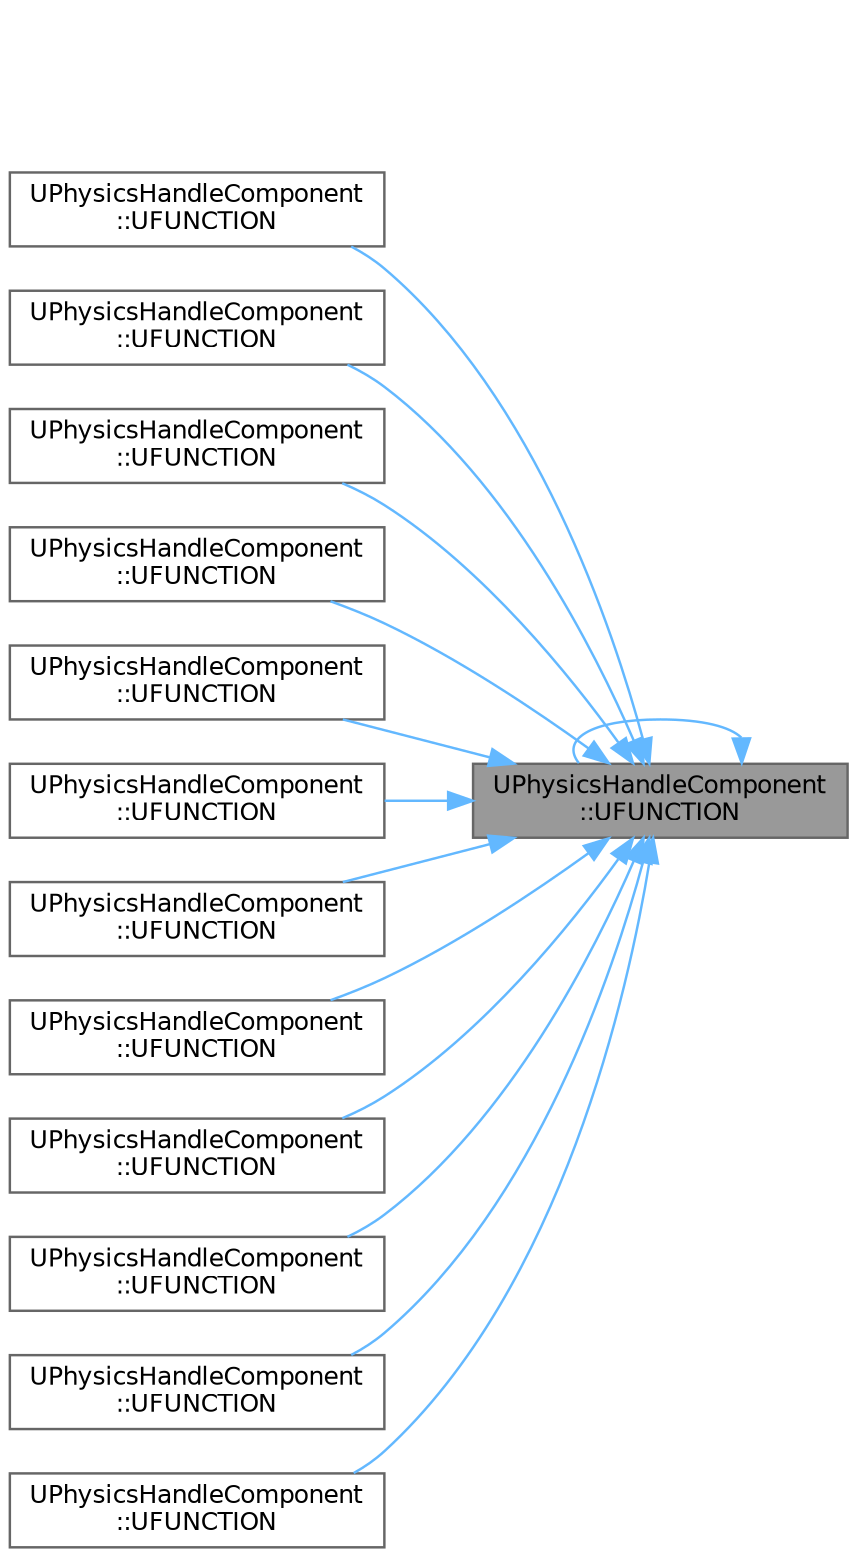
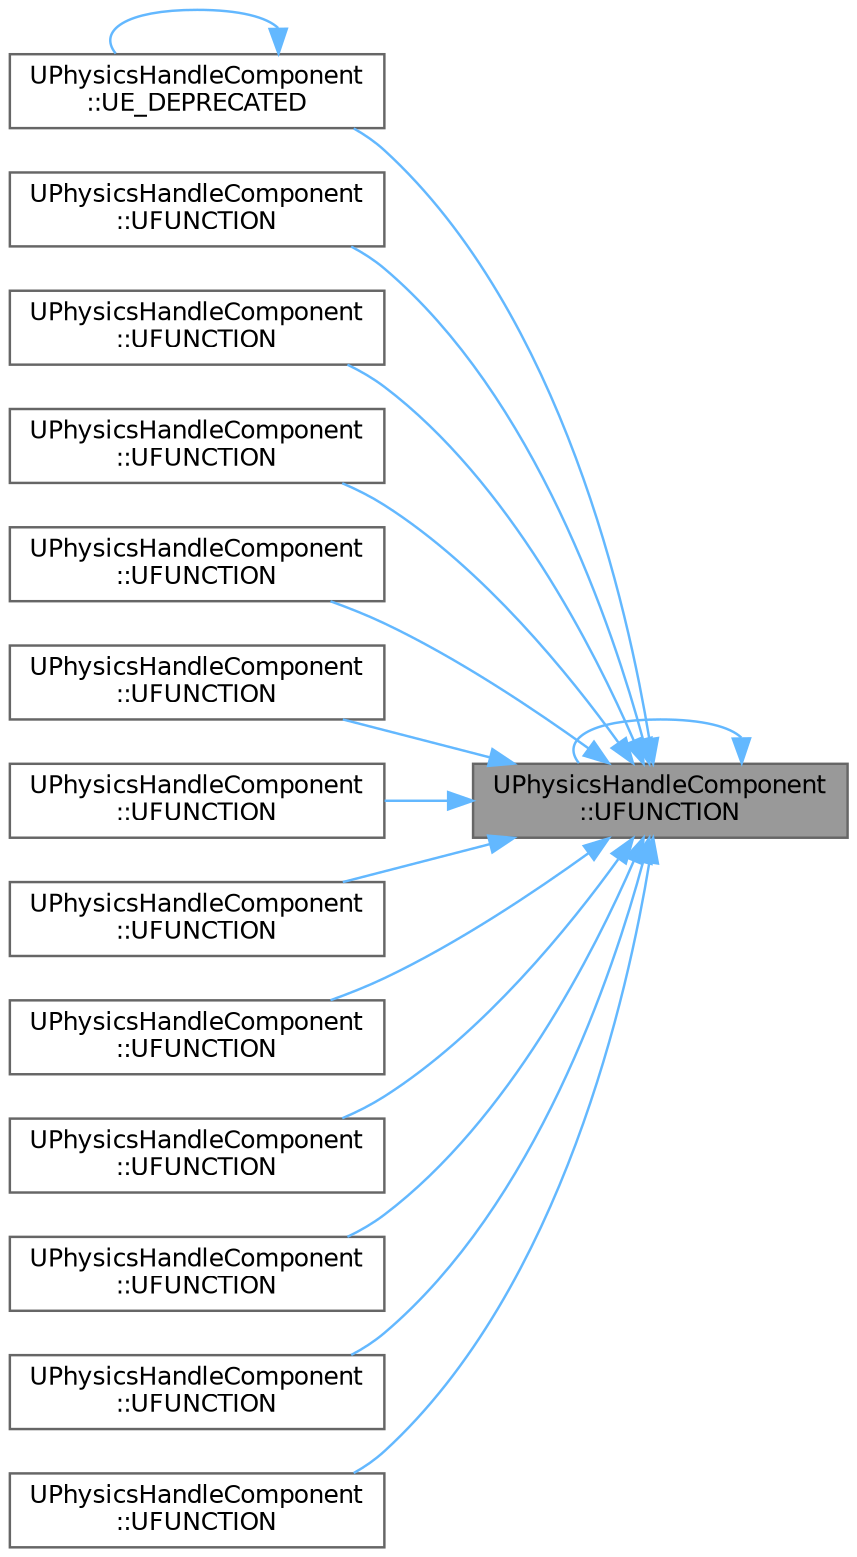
none -> (197, 91)
